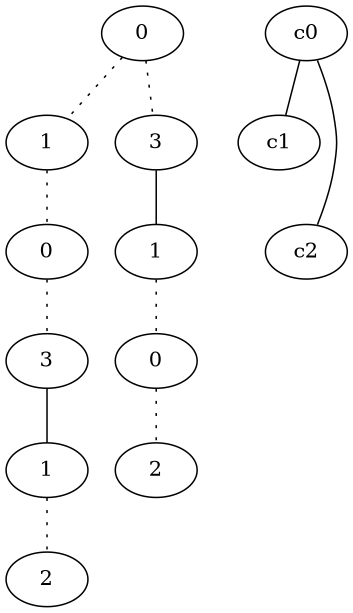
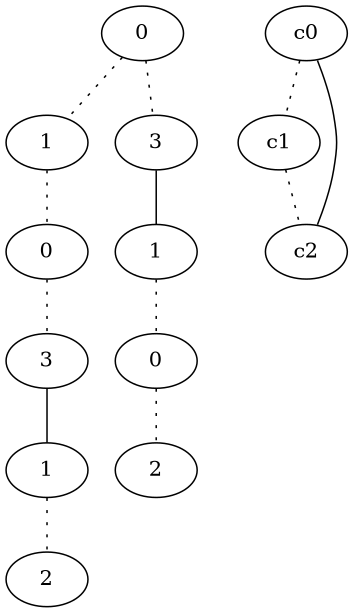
(293, 88) -> (293, 88)
none -> (293, 197)
